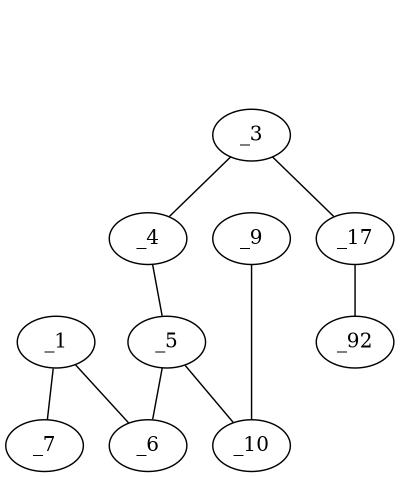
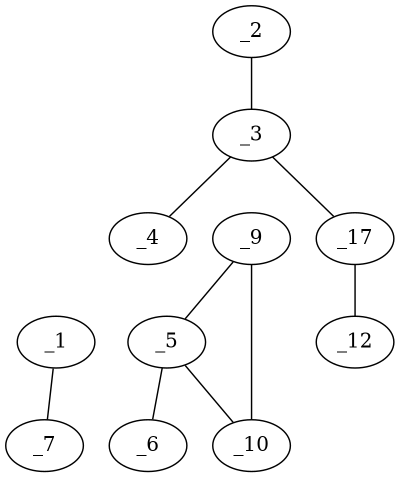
none -> (252, 32)
(157, 290) -> (209, 290)
(355, 342) -> (355, 342)
(102, 394) -> none
